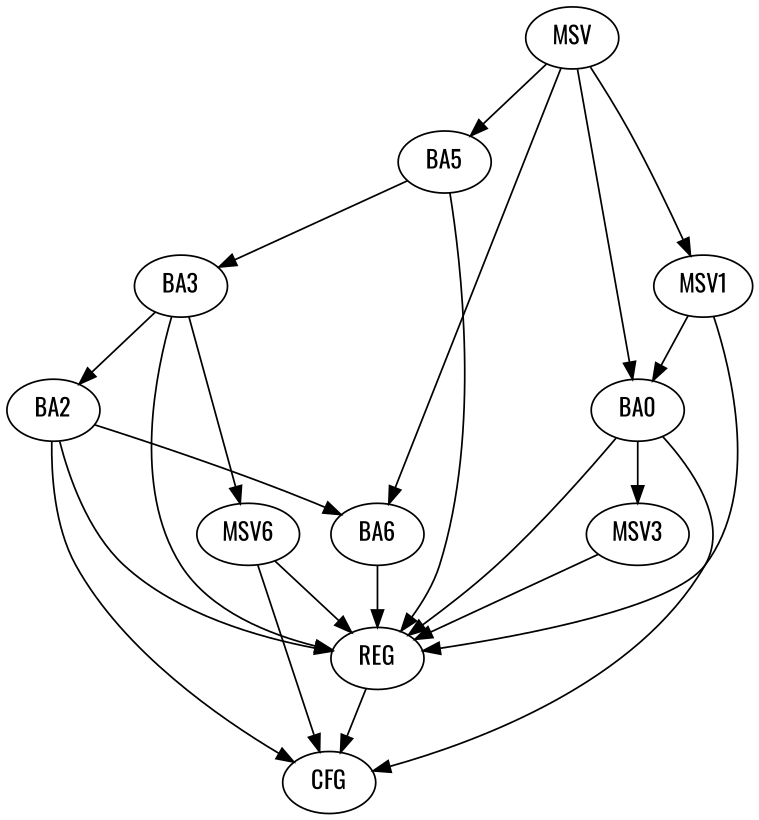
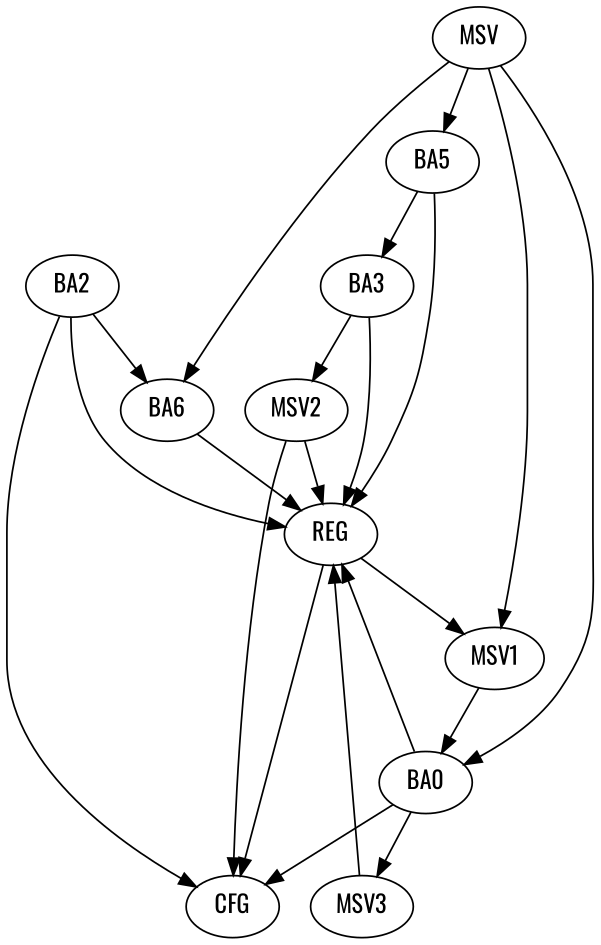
(124, 342) -> none
(248, 534) -> (296, 410)
(674, 588) -> (405, 591)
